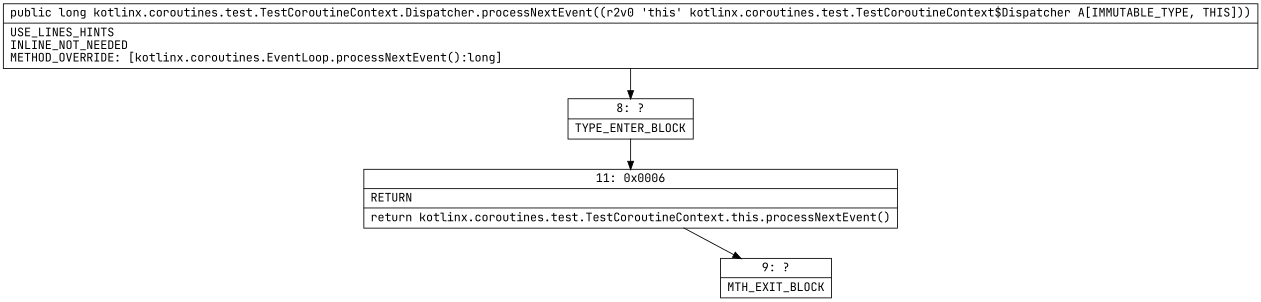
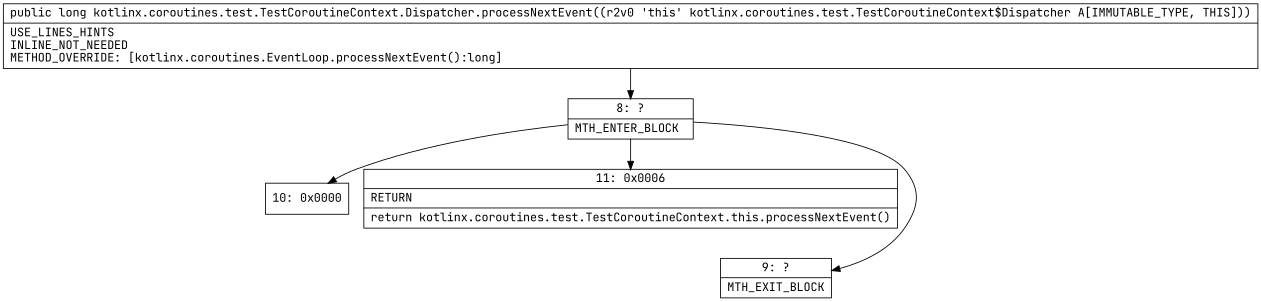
(631, 129) -> (627, 129)
none -> (307, 199)
(709, 241) -> (872, 150)
